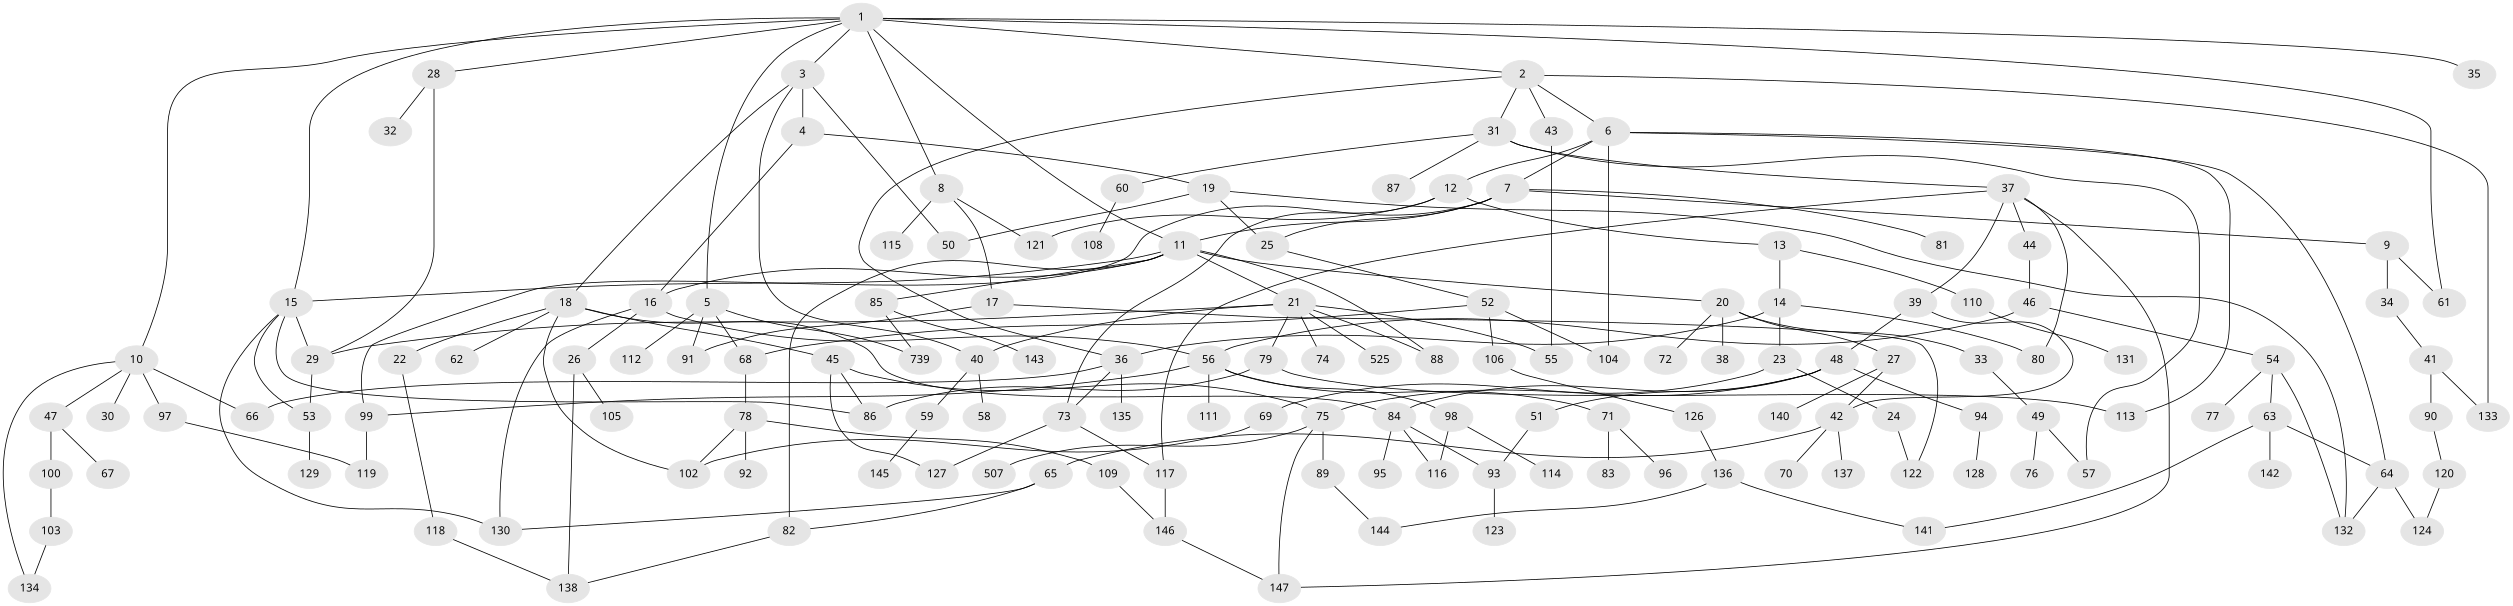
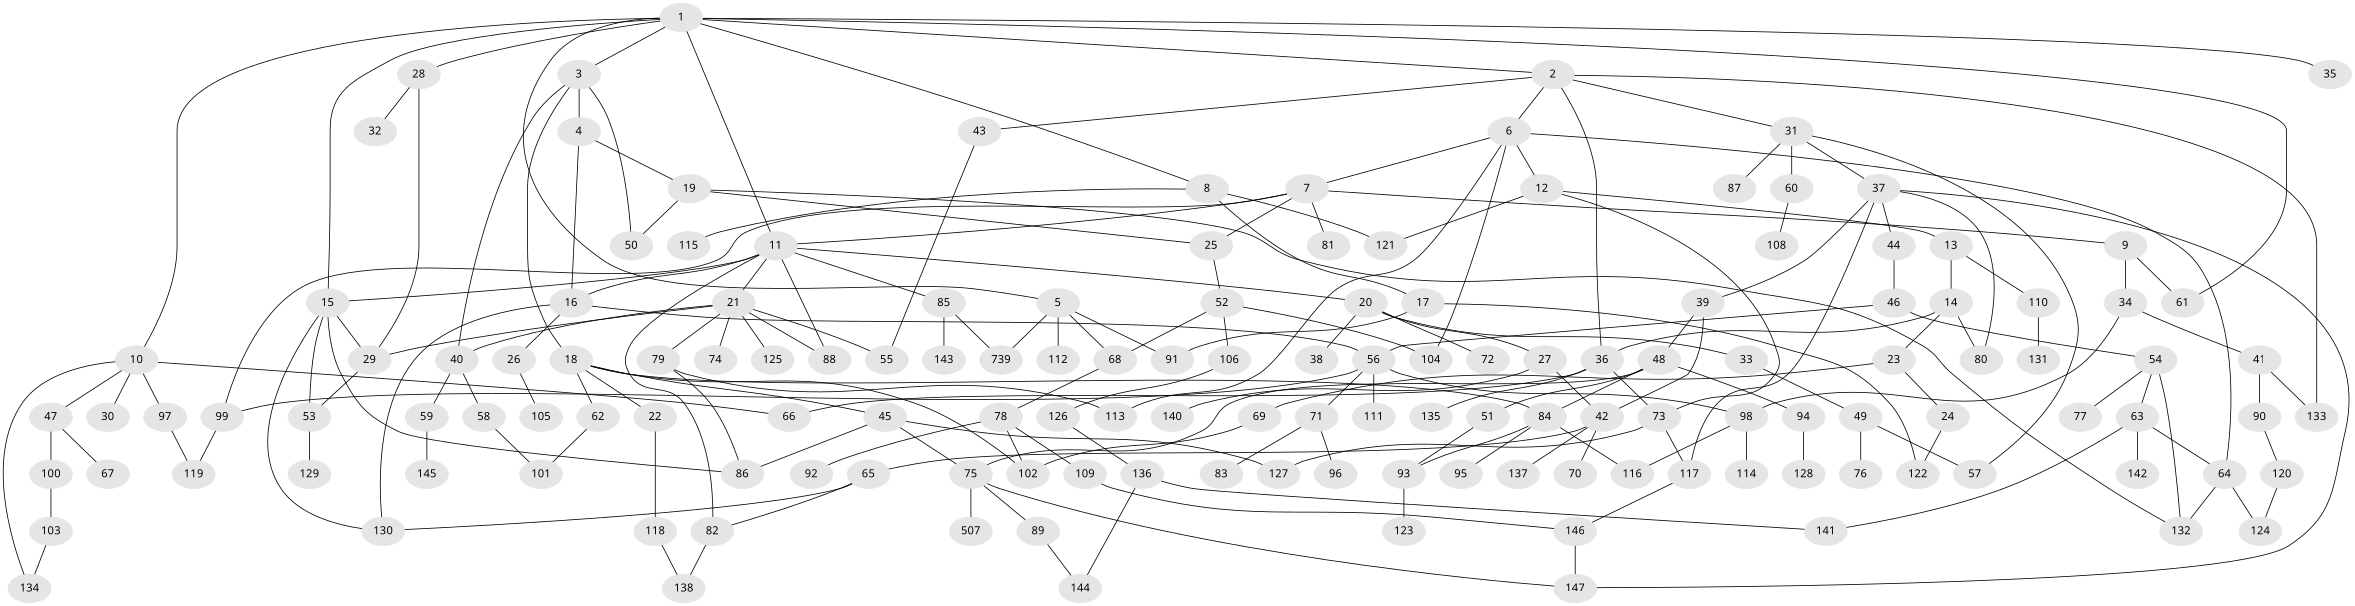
(1380, 360) -> (773, 360)
none -> (1955, 401)
none -> (541, 474)
(571, 474) -> none
